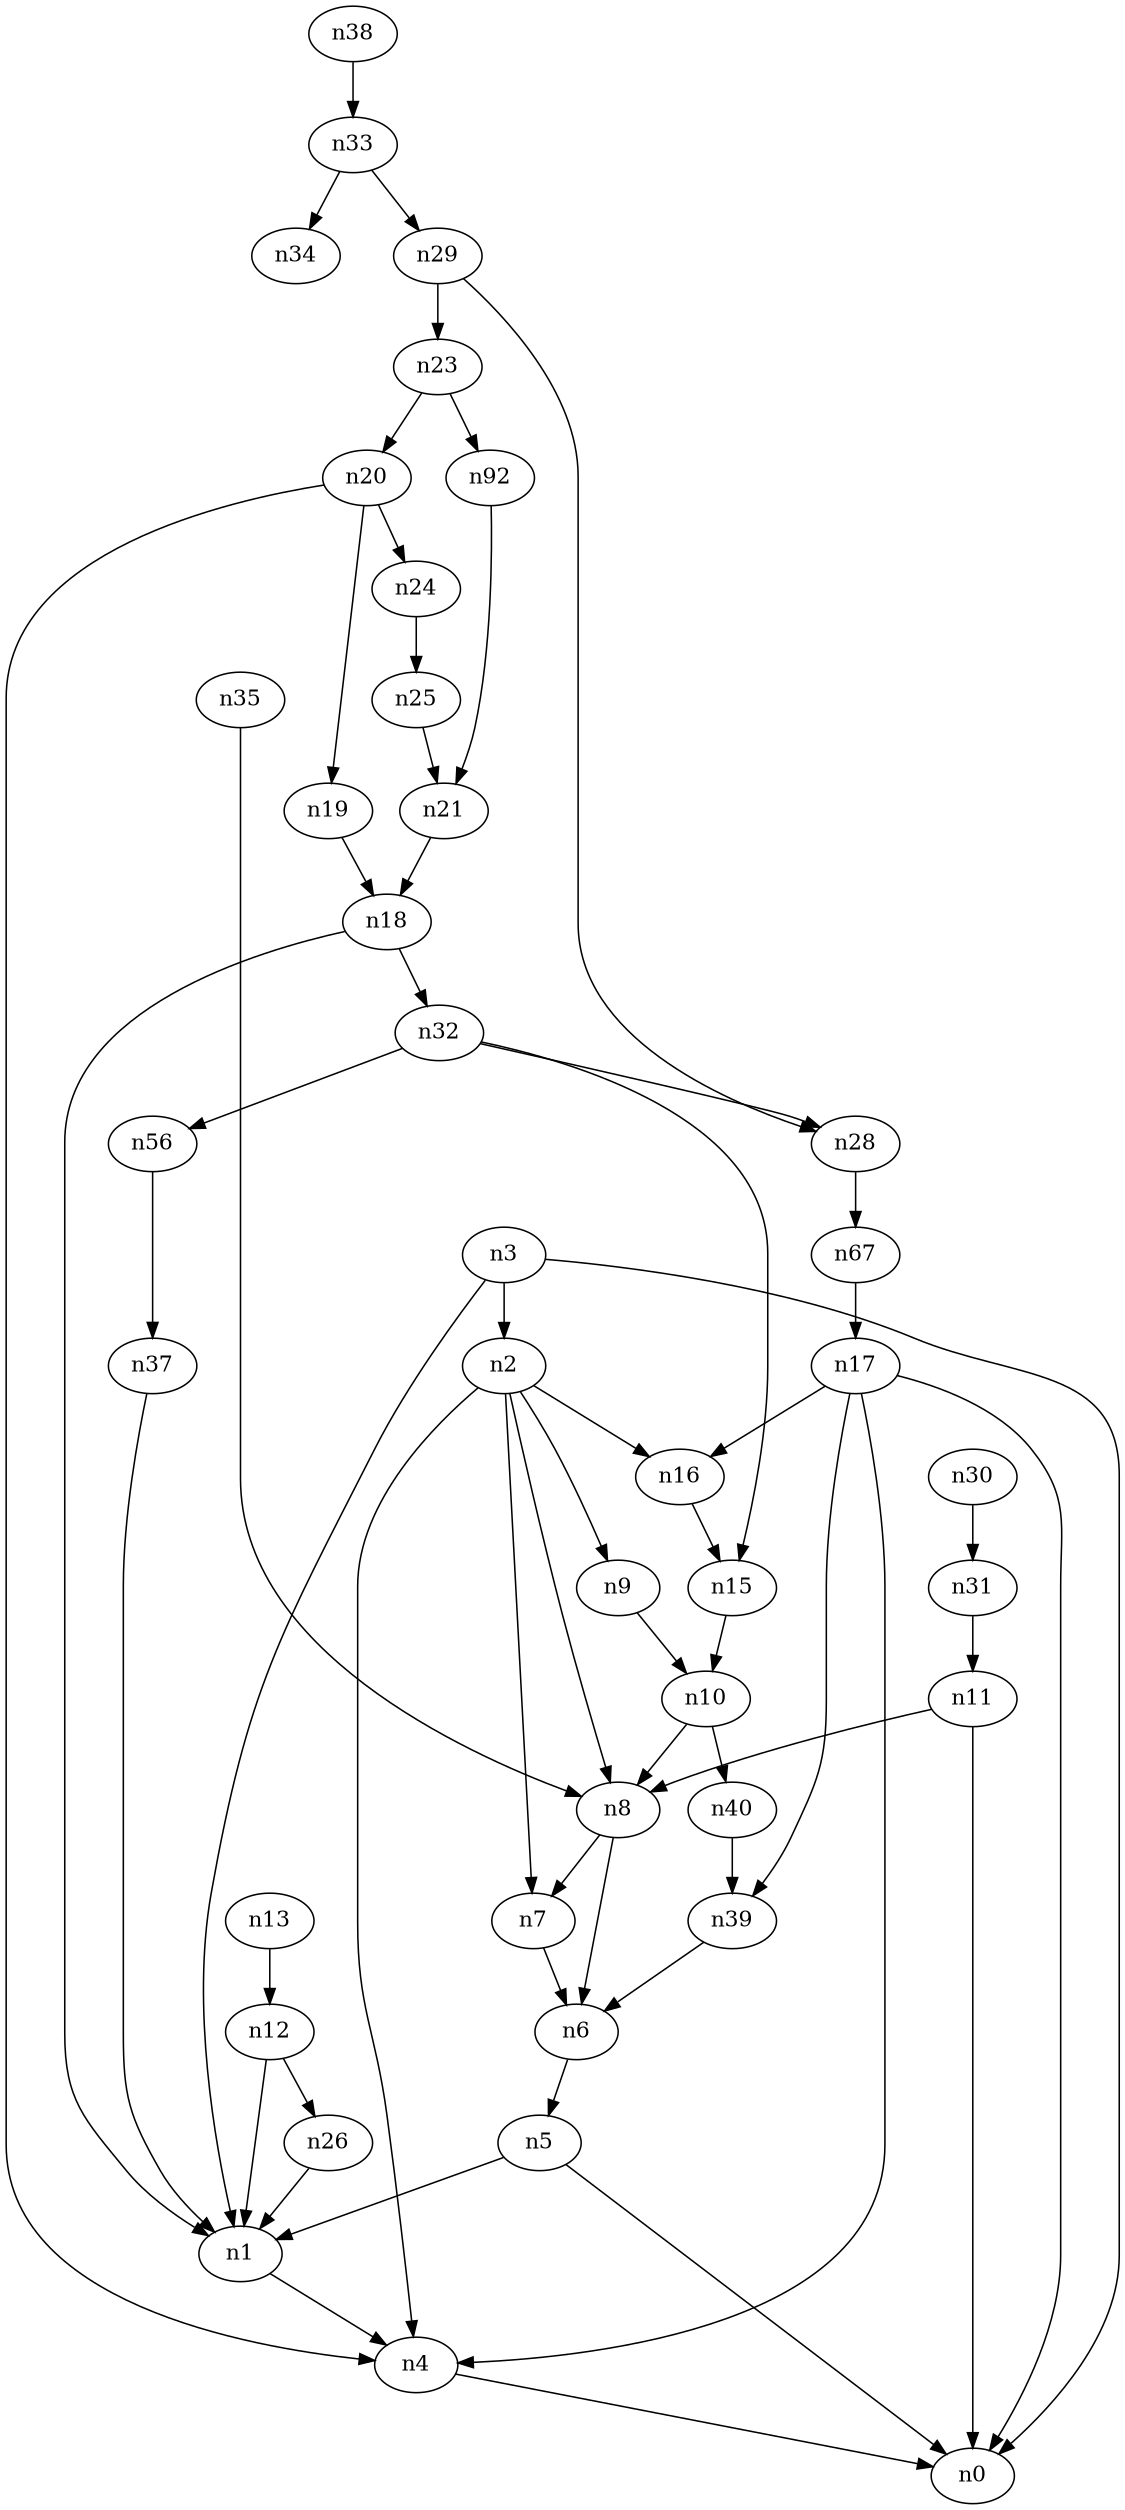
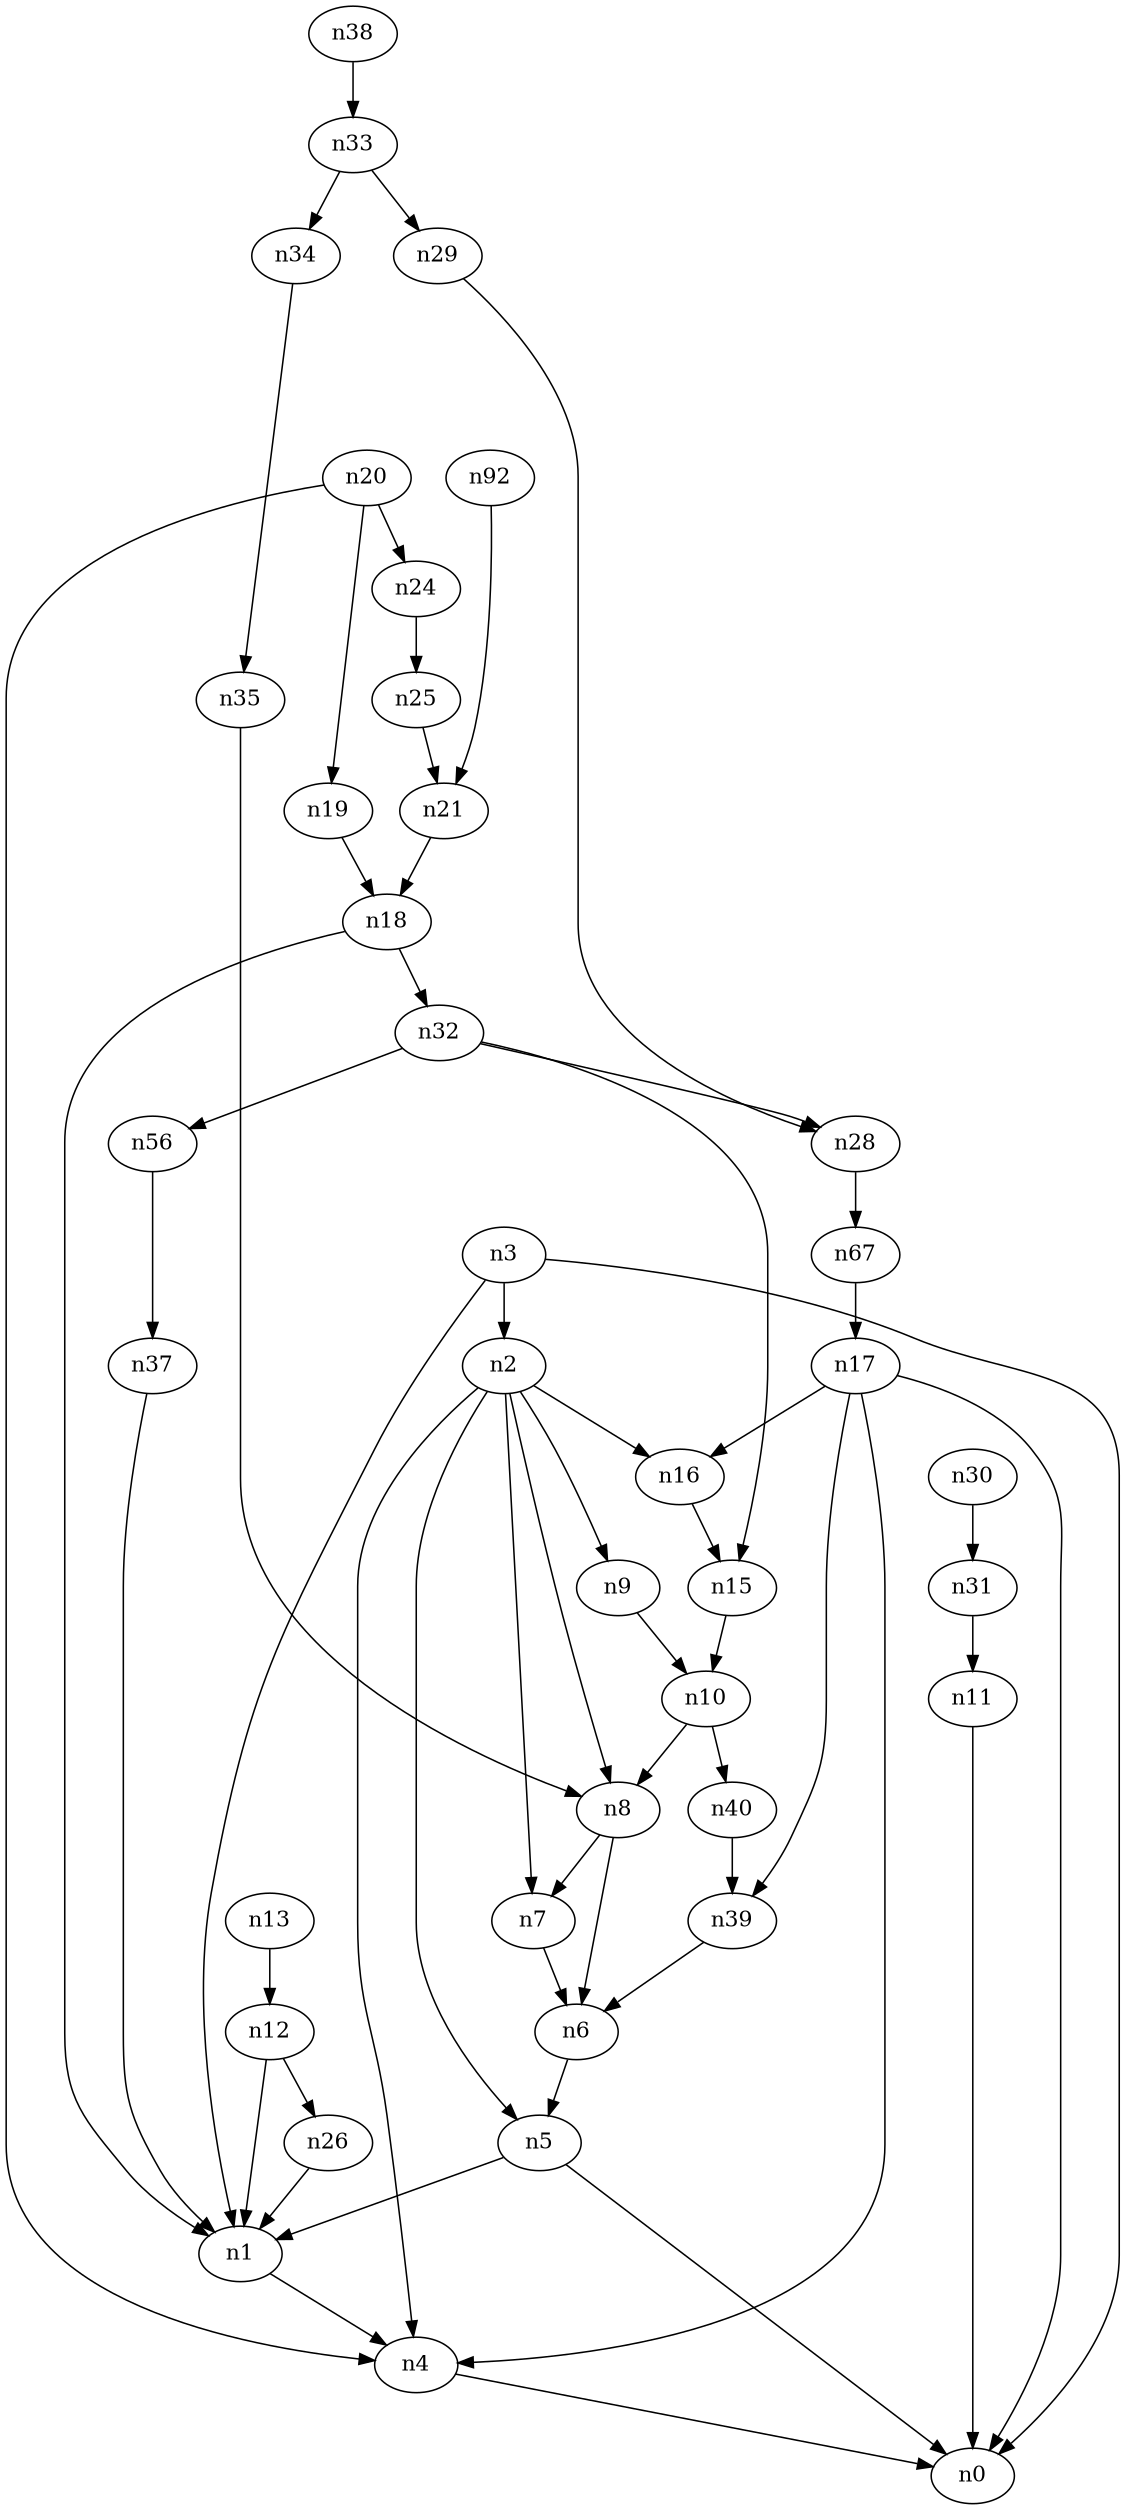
(438, 367) -> none
none -> (269, 470)
(797, 1743) -> none
none -> (416, 1755)
